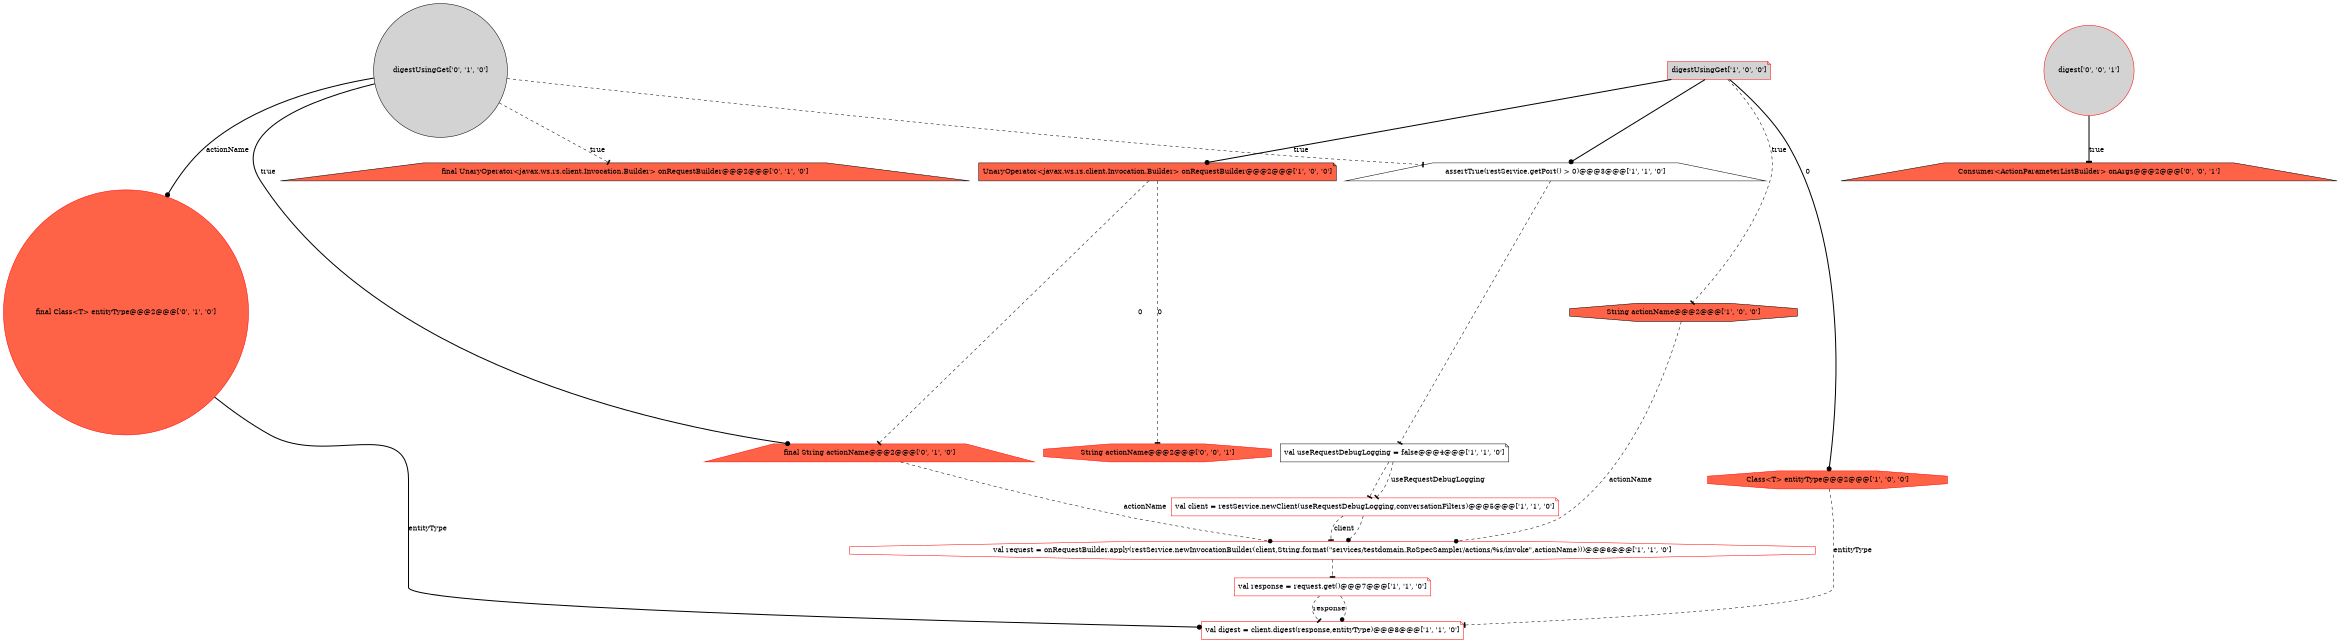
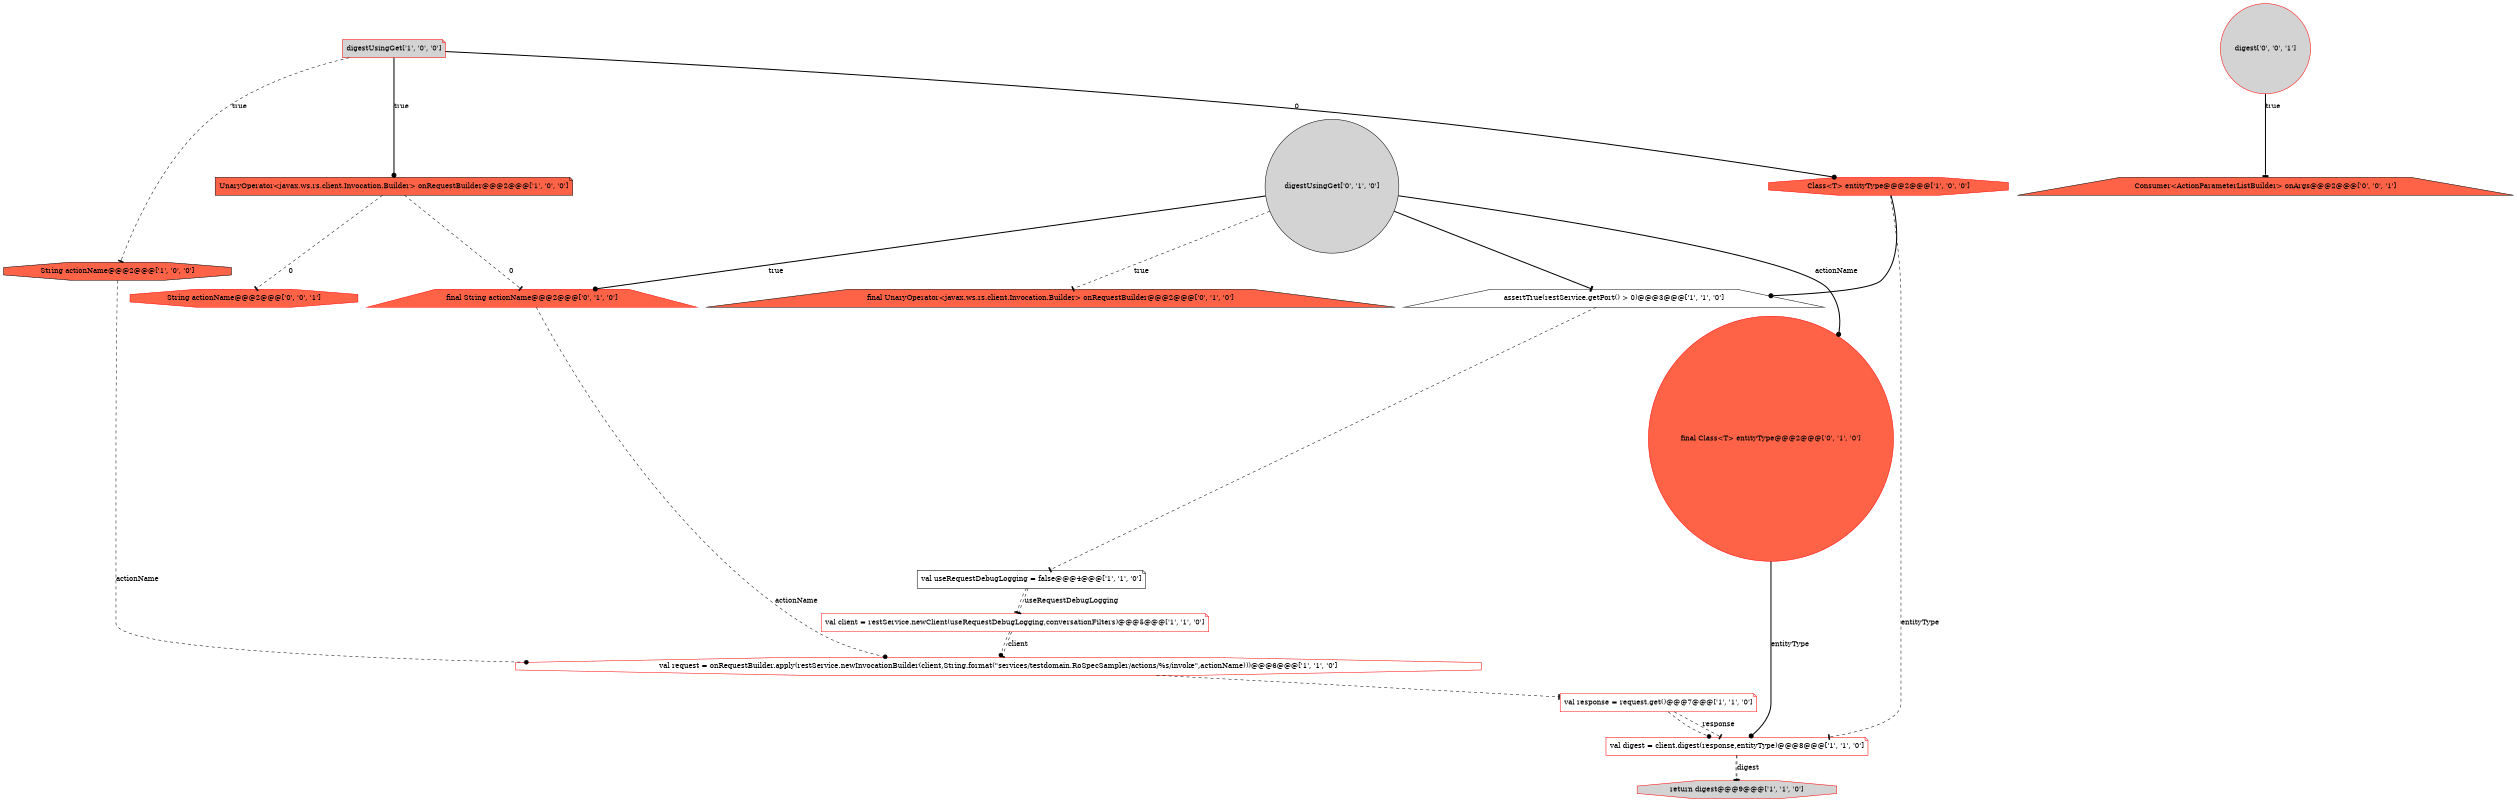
(1639, 120) -> (1872, 285)
(964, 127) -> (1492, 250)
none -> (1737, 790)
